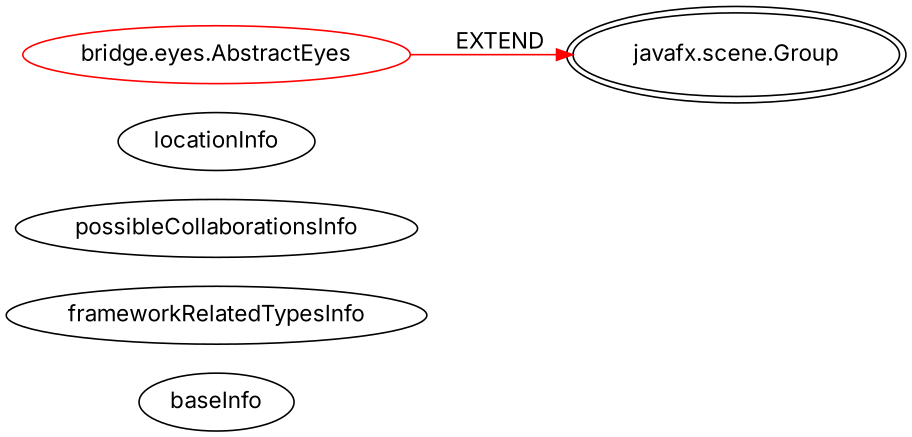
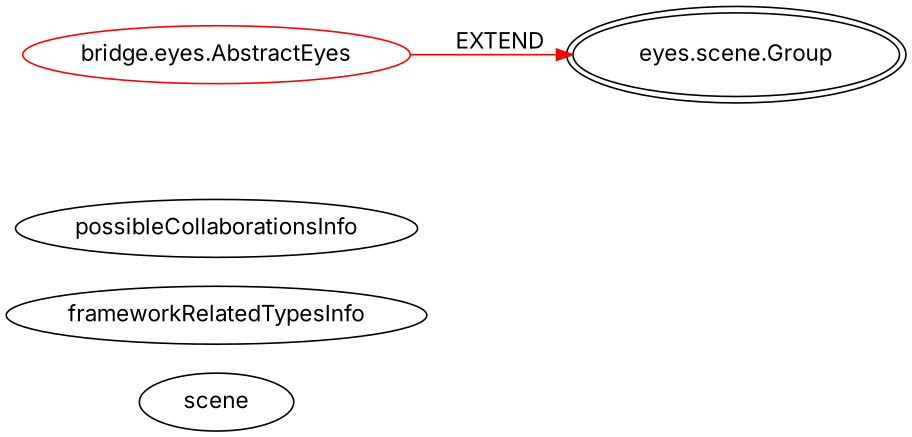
(736, 55) -> (736, 55)
(217, 142) -> none
(217, 402) -> (217, 402)
